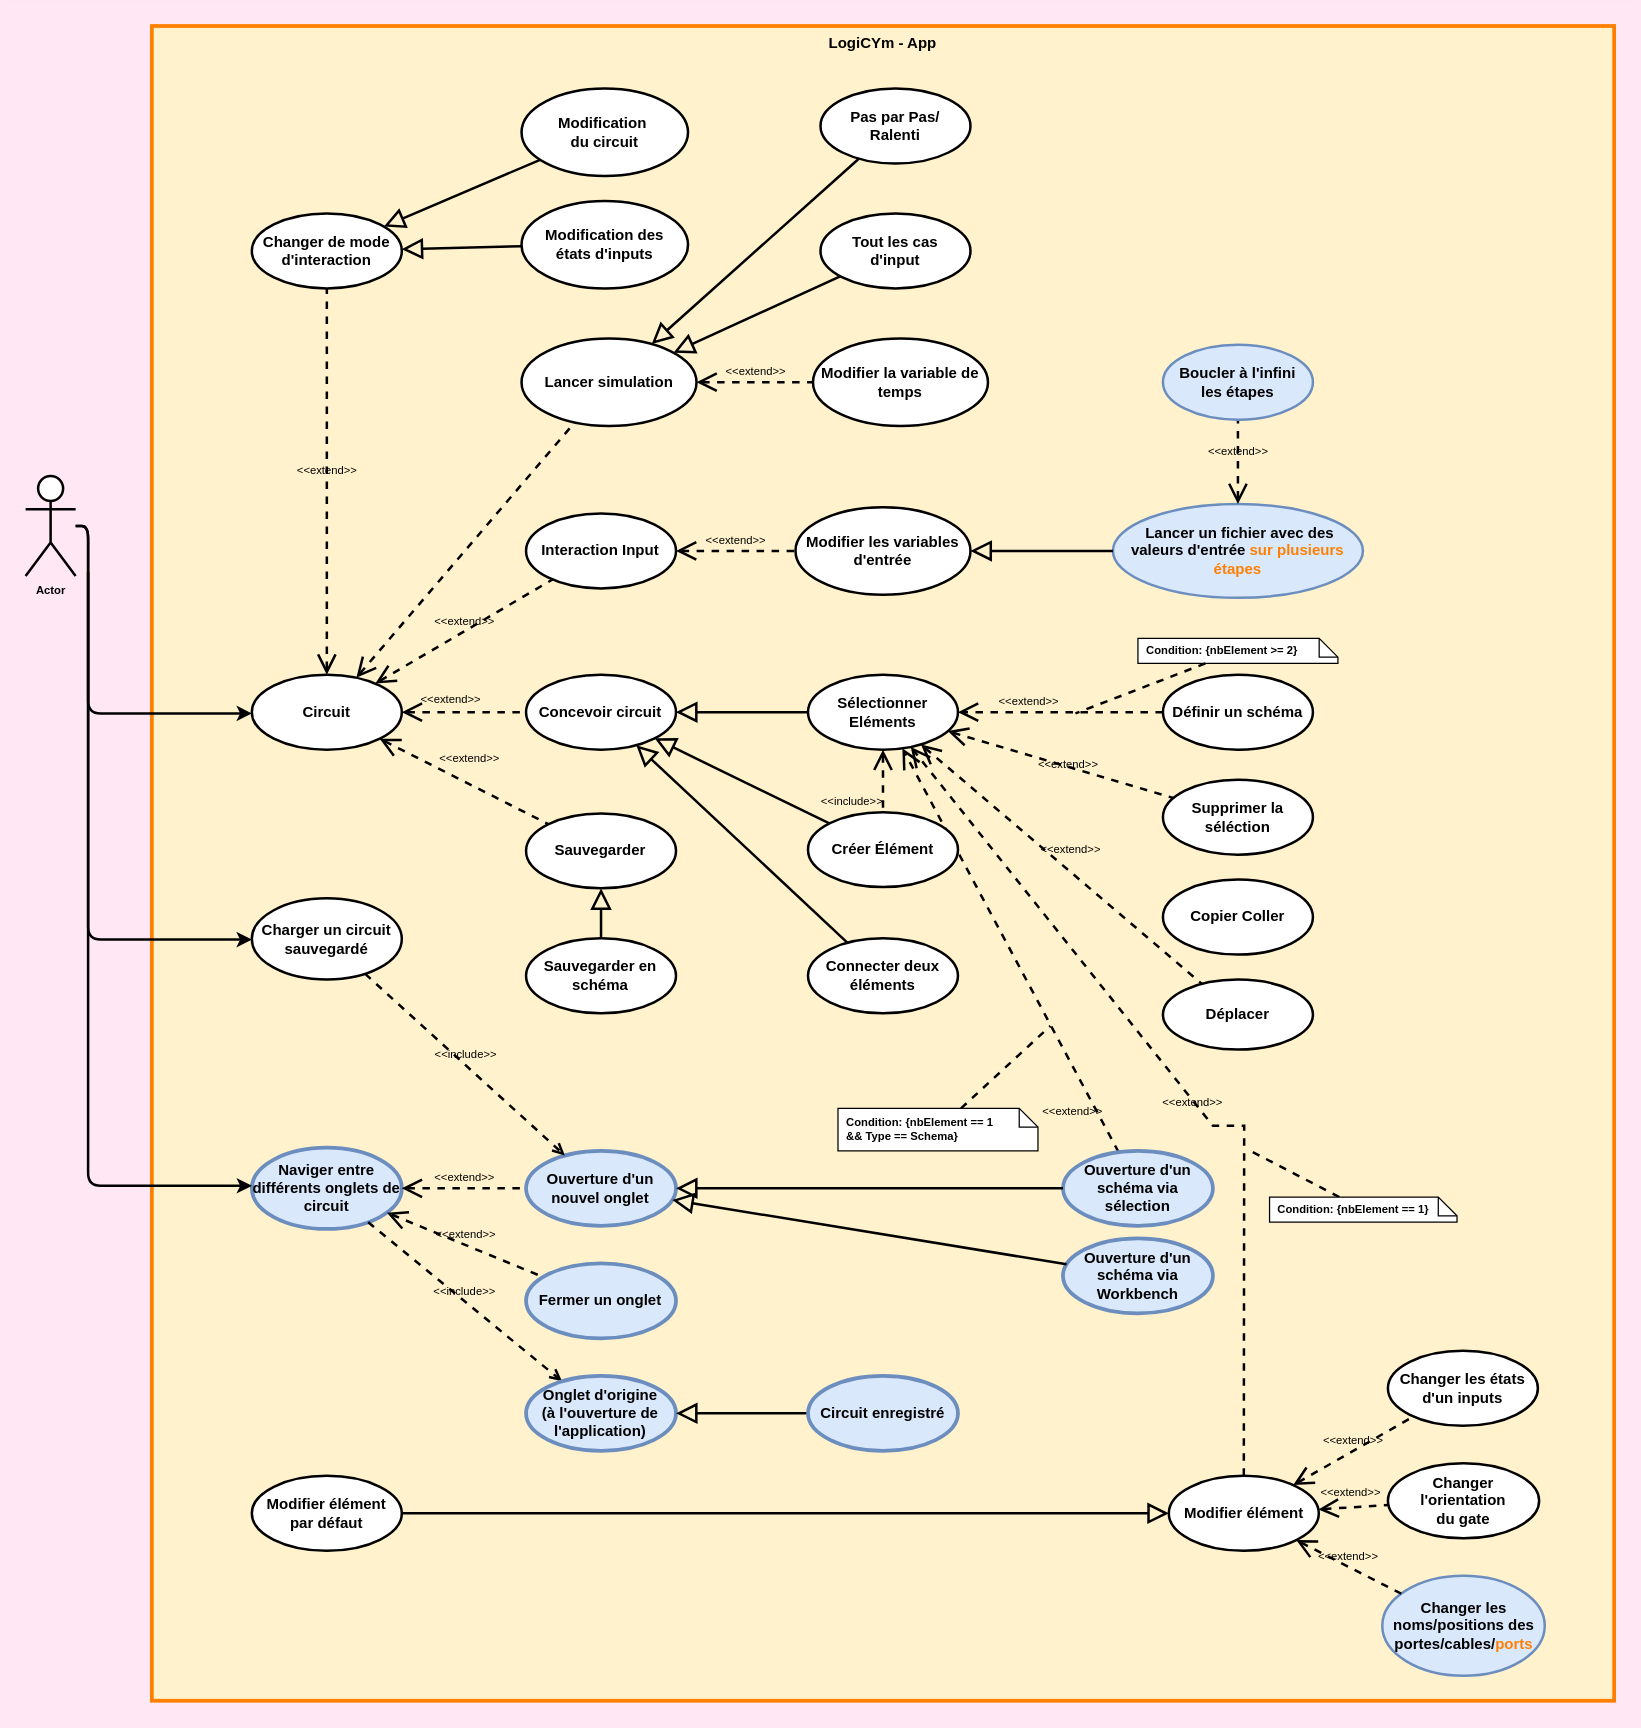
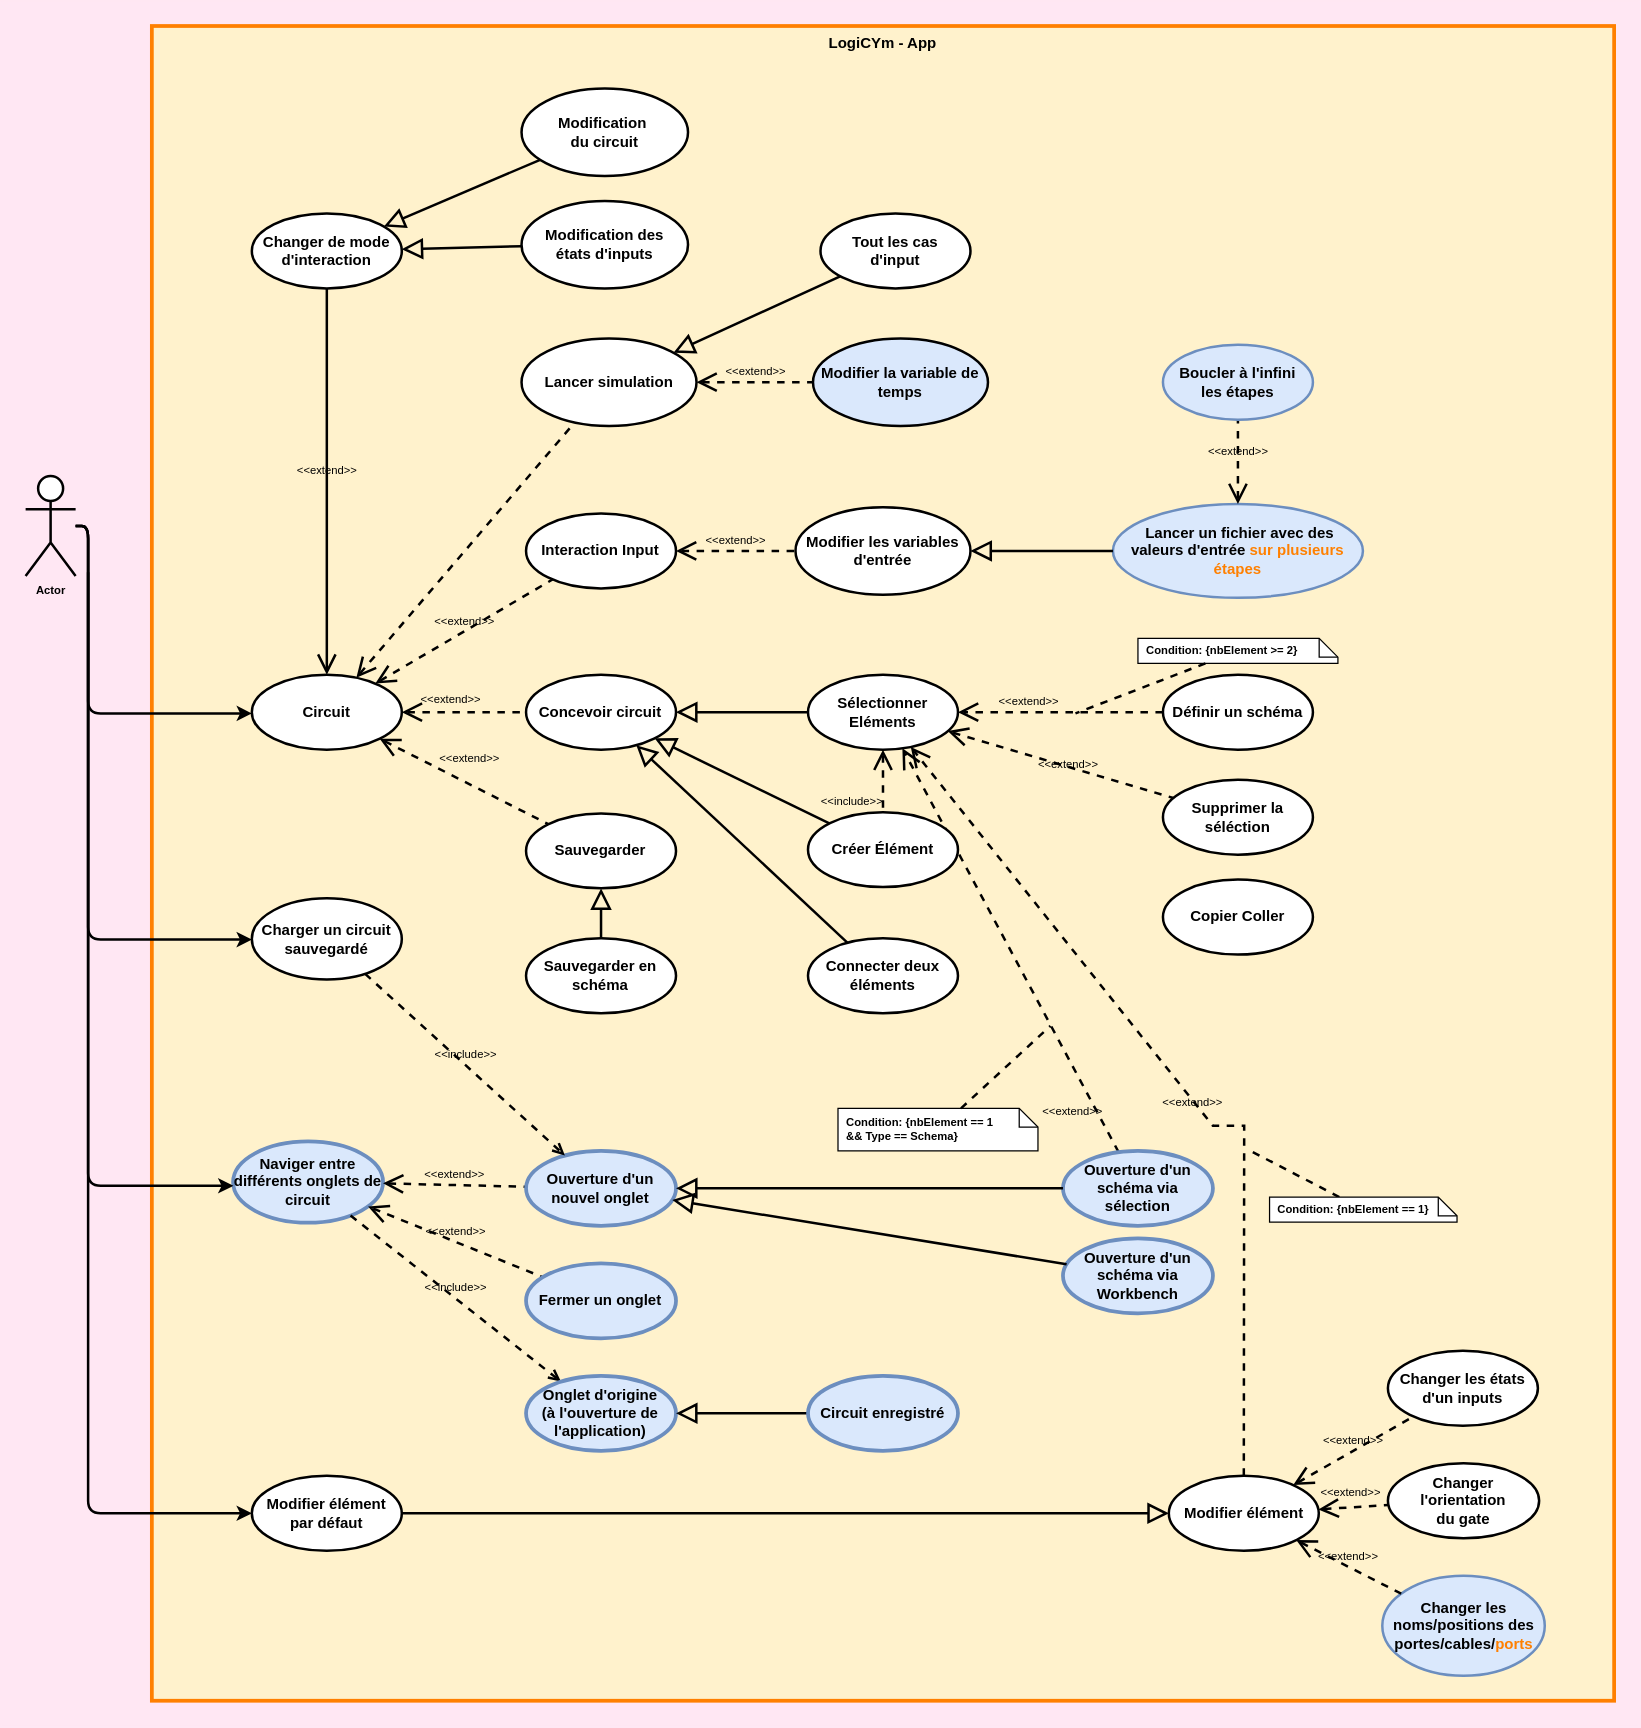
(896, 126) -> none
(763, 244) -> none
(901, 382) -> (901, 382)
(327, 477) -> (327, 477)
(1063, 865) -> none
(1238, 1014) -> none
(327, 1188) -> (308, 1182)
none -> (88, 1418)
